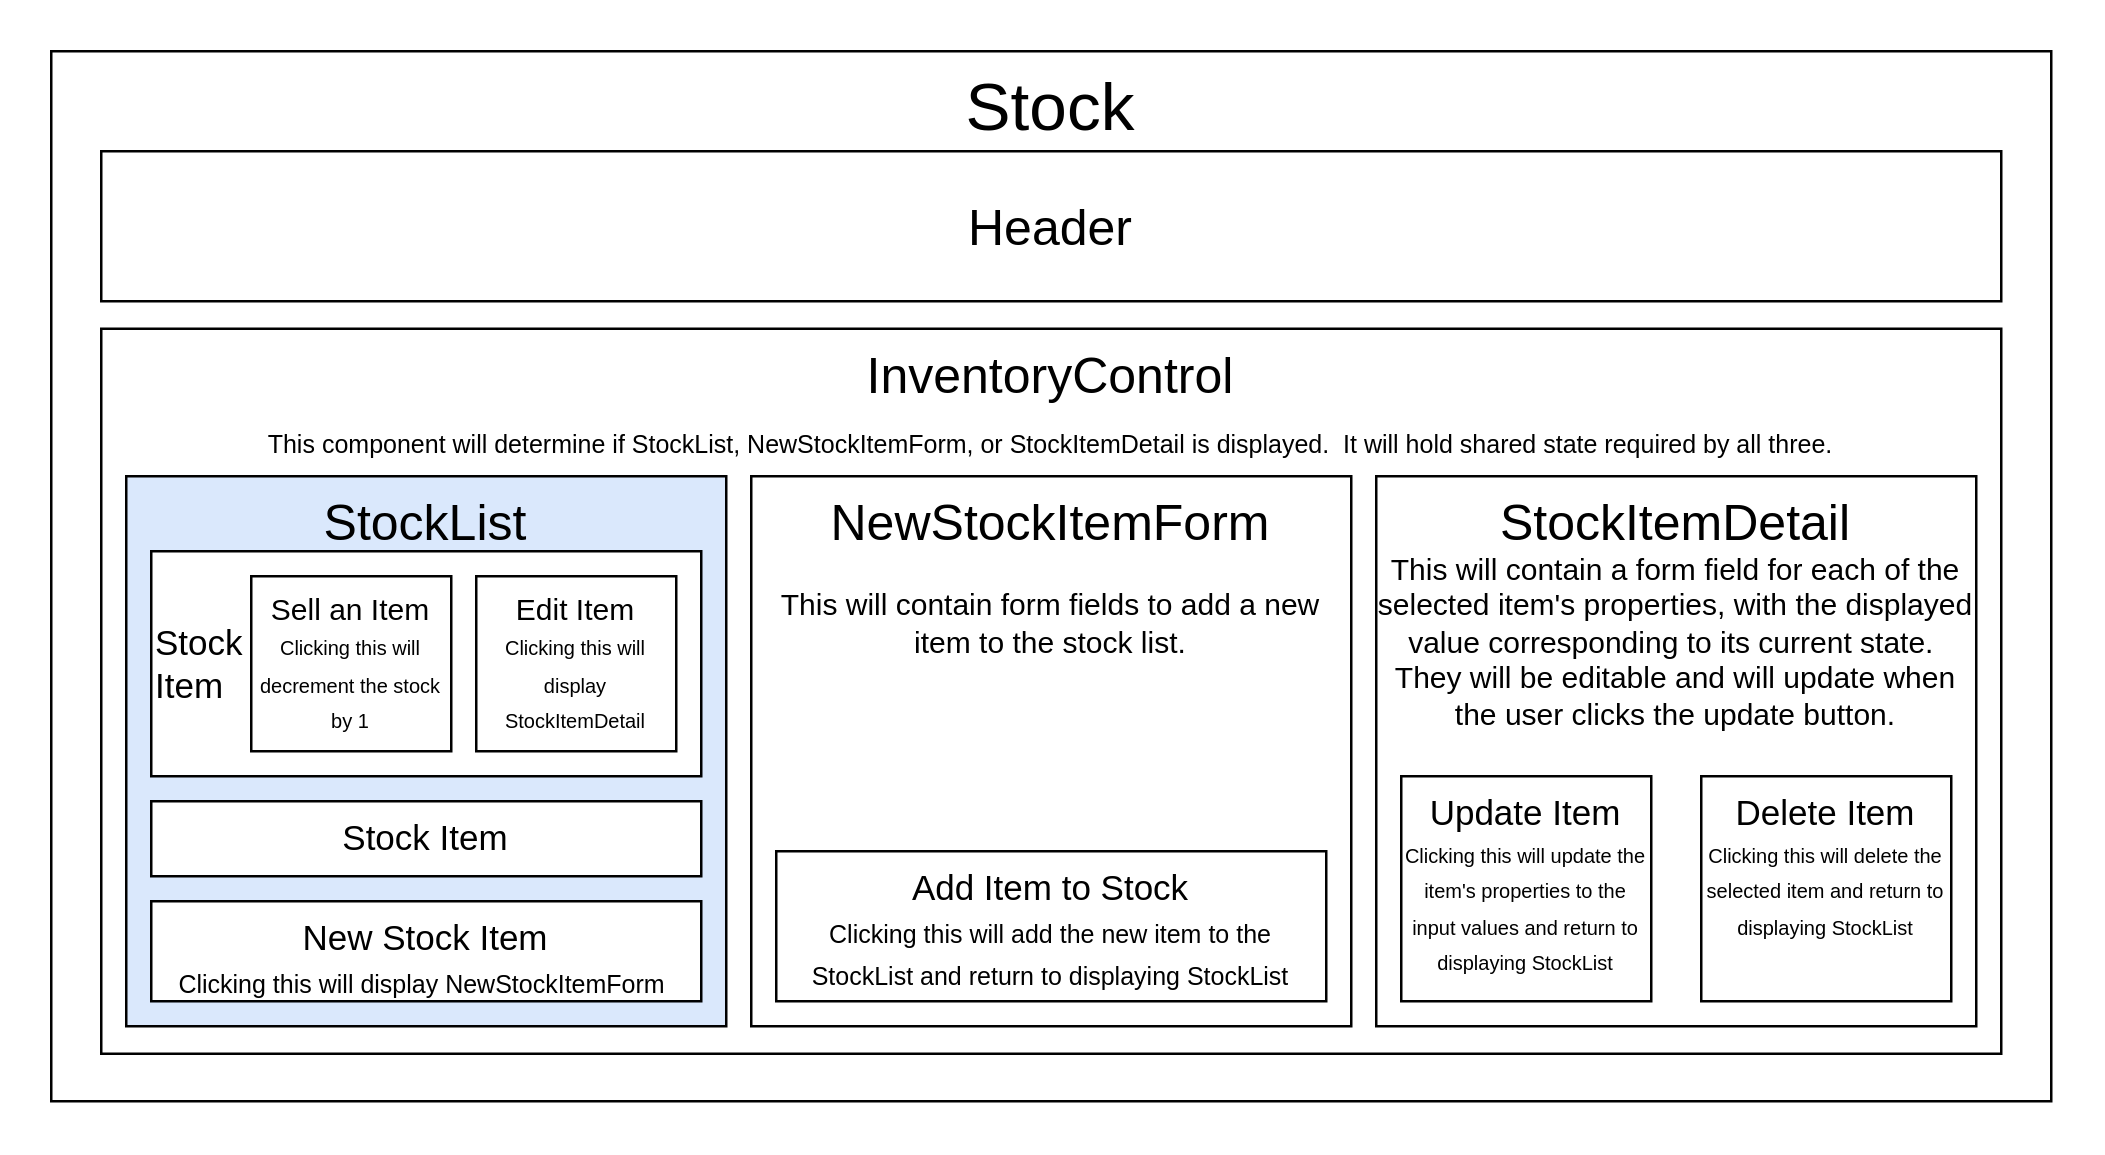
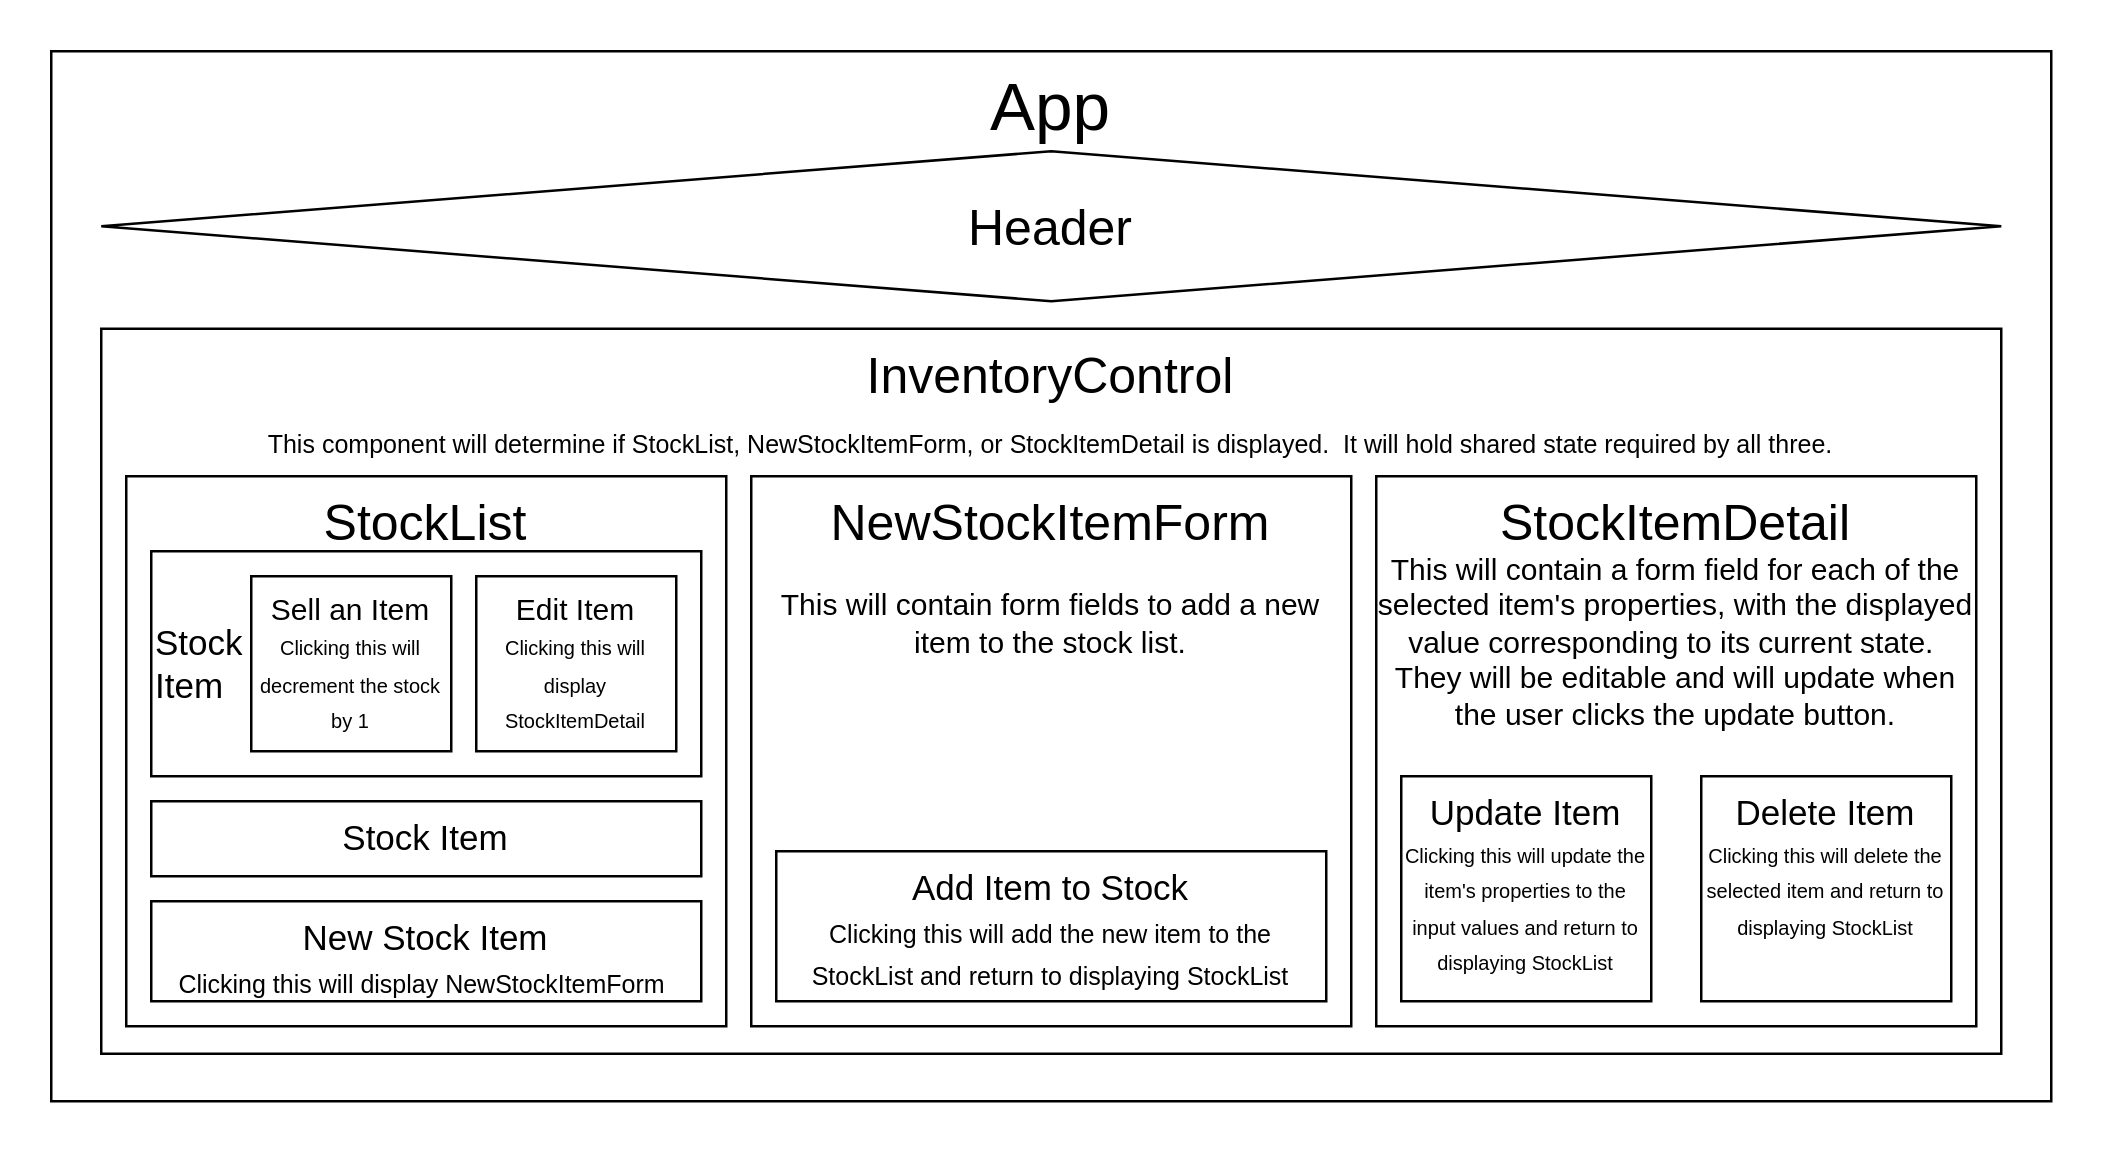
(1051, 109) -> (1051, 109)
(1051, 226) -> (1051, 226)
(426, 519) -> (426, 519)
